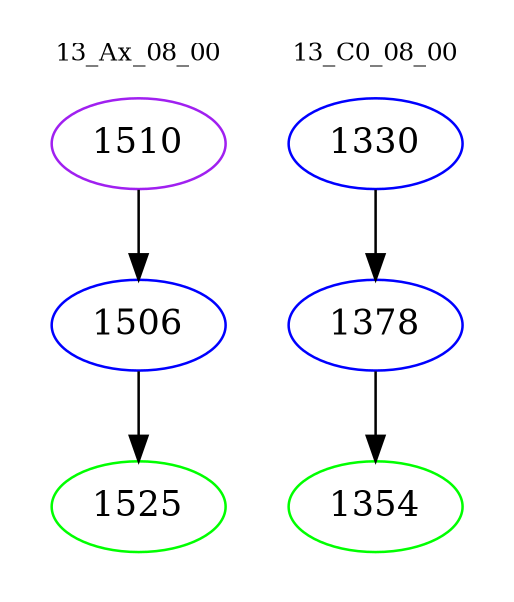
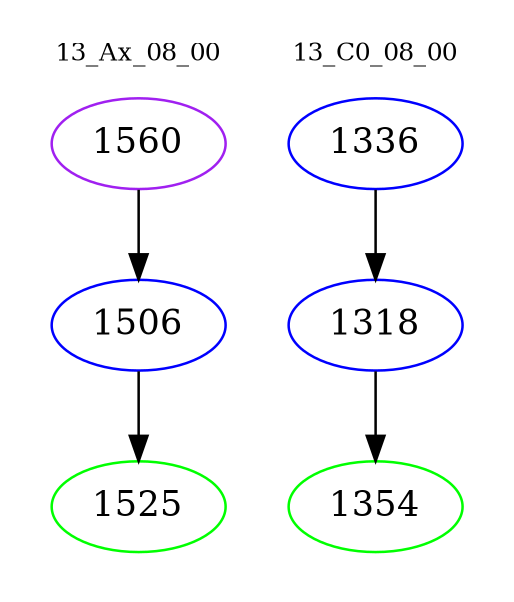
(139, 144) -> (139, 144)
(376, 144) -> (376, 144)
(376, 325) -> (376, 325)
